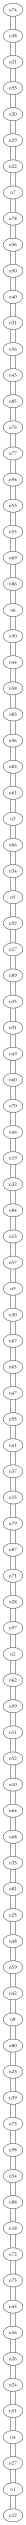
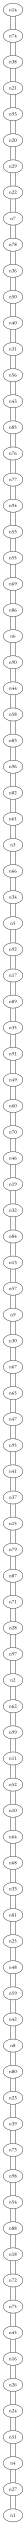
none -> (13, 10)
(13, 2515) -> none
